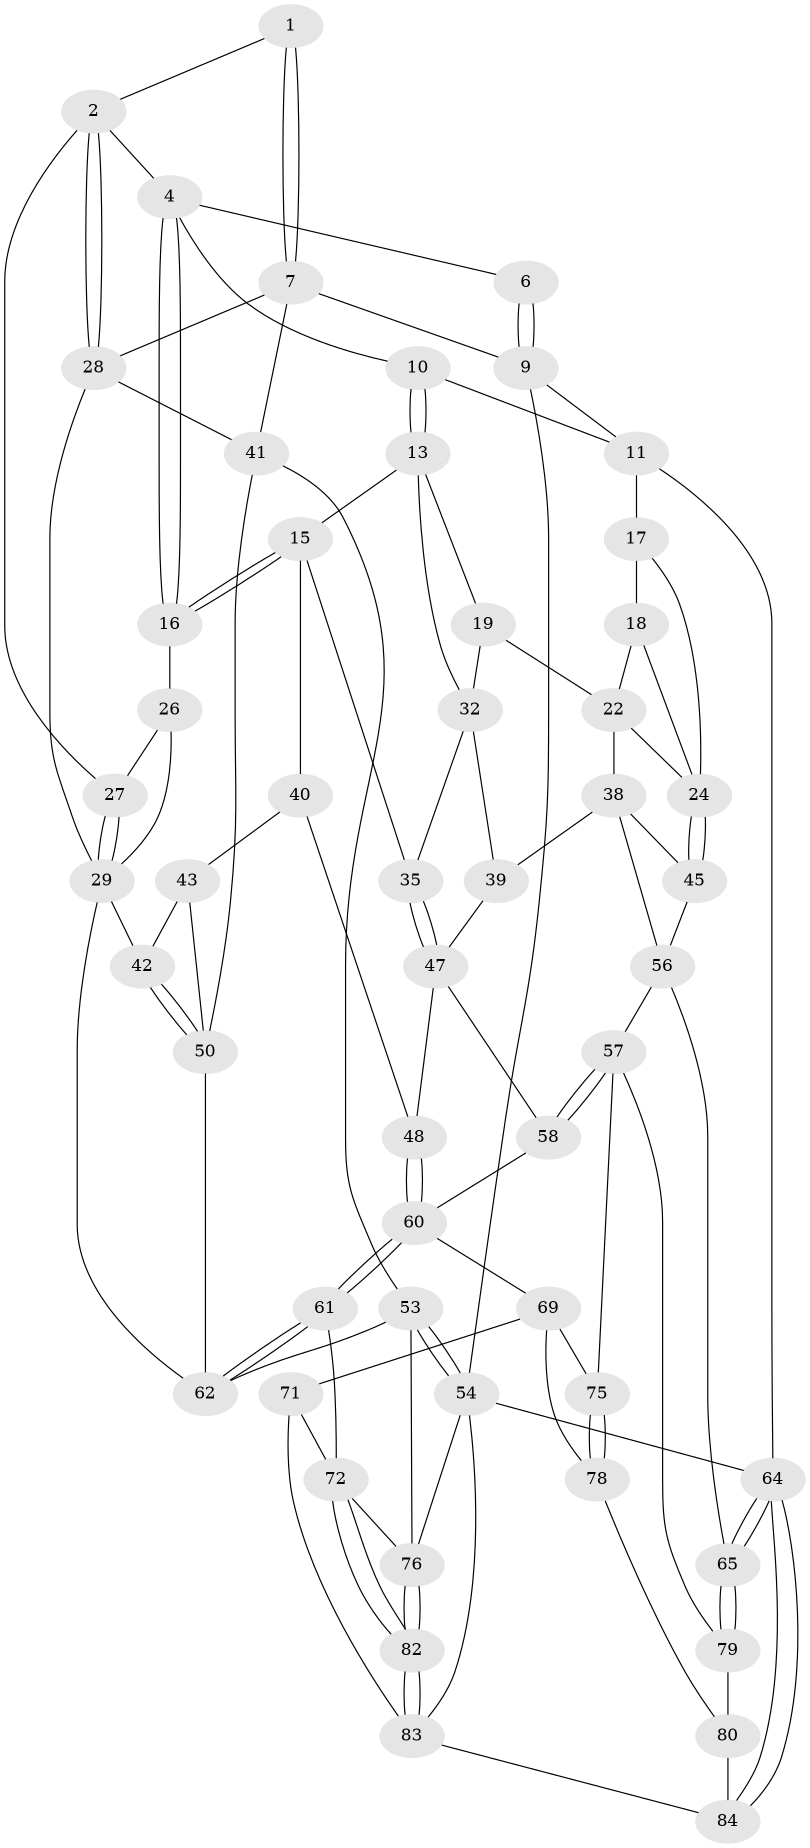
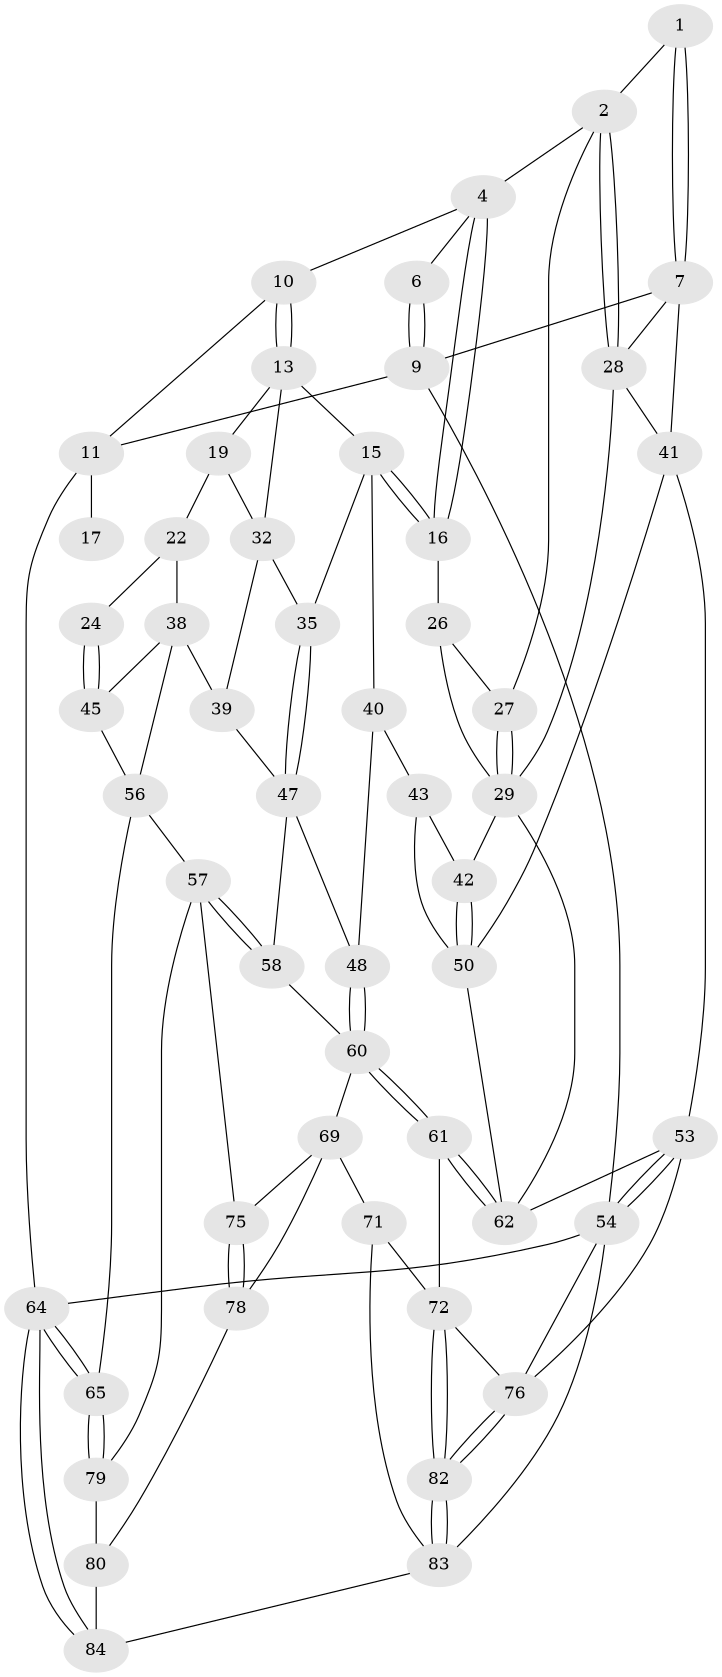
(636, 625) -> none
(694, 662) -> none
